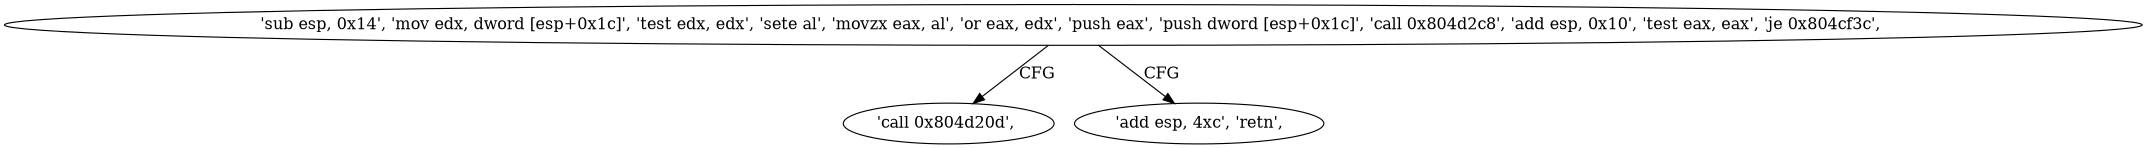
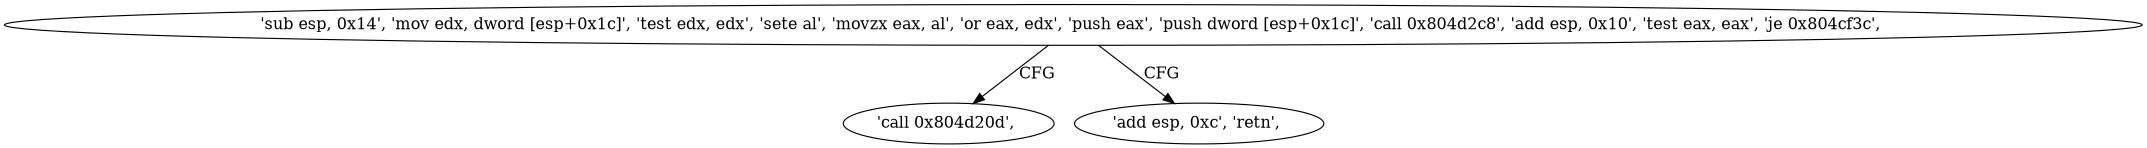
(1199, 124) -> (1199, 124)
